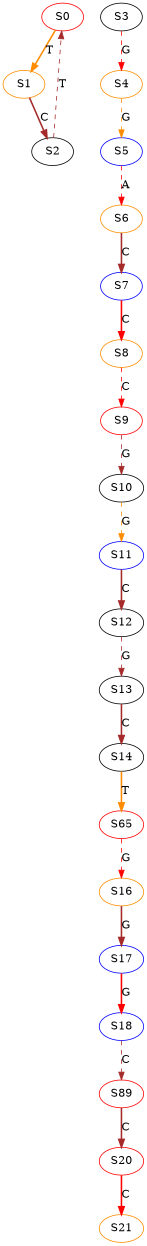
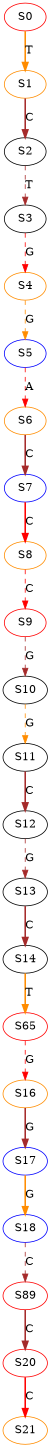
(57, 88) -> (25, 181)
(121, 555) -> (25, 757)
(121, 989) -> (25, 1191)
